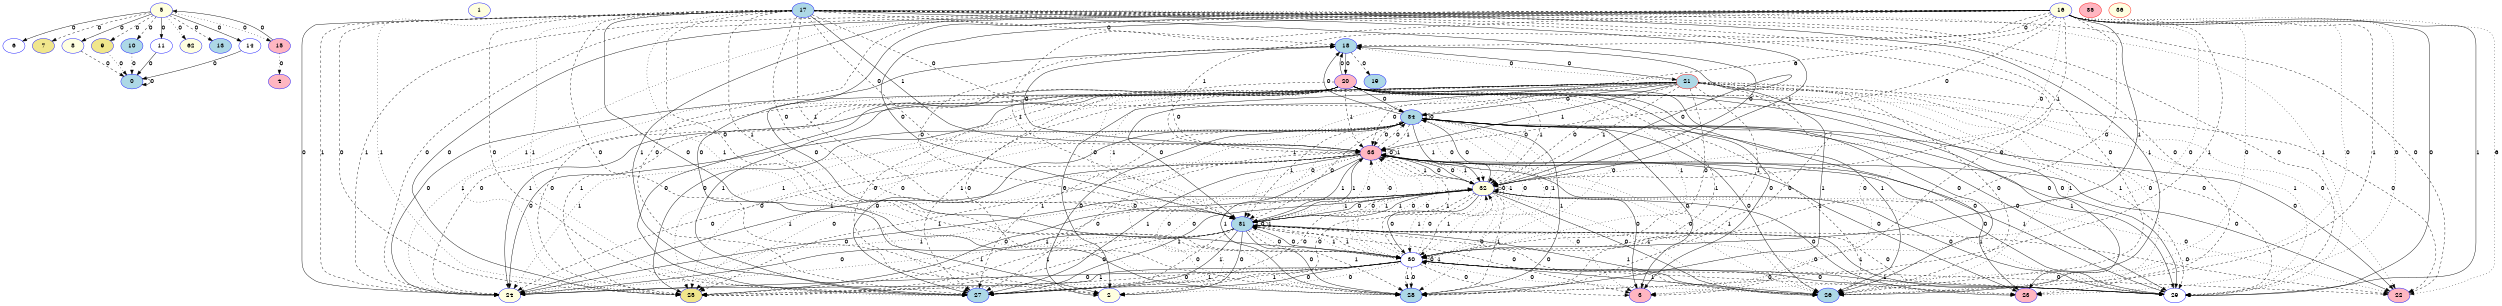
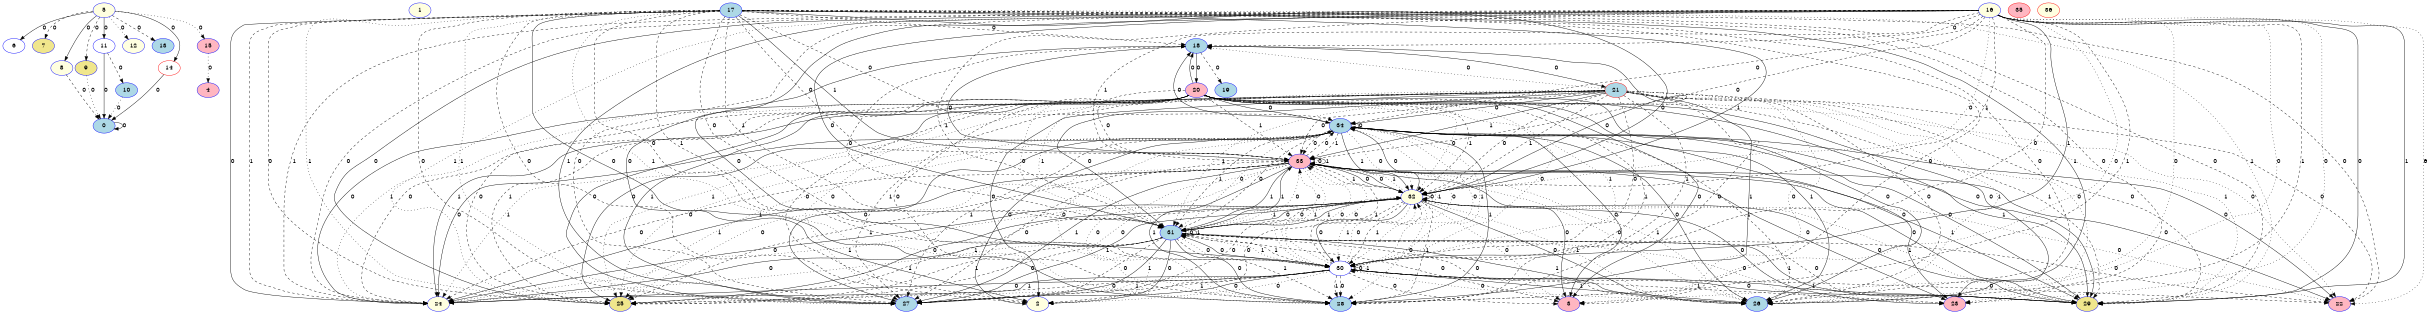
(227, 18) -> none
(148, 26) -> (114, 66)
(191, 46) -> (134, 46)
(250, 46) -> (169, 68)
(1796, 64) -> (1758, 68)
(1770, 278) -> (1699, 286)
(2175, 295) -> (2087, 304)
